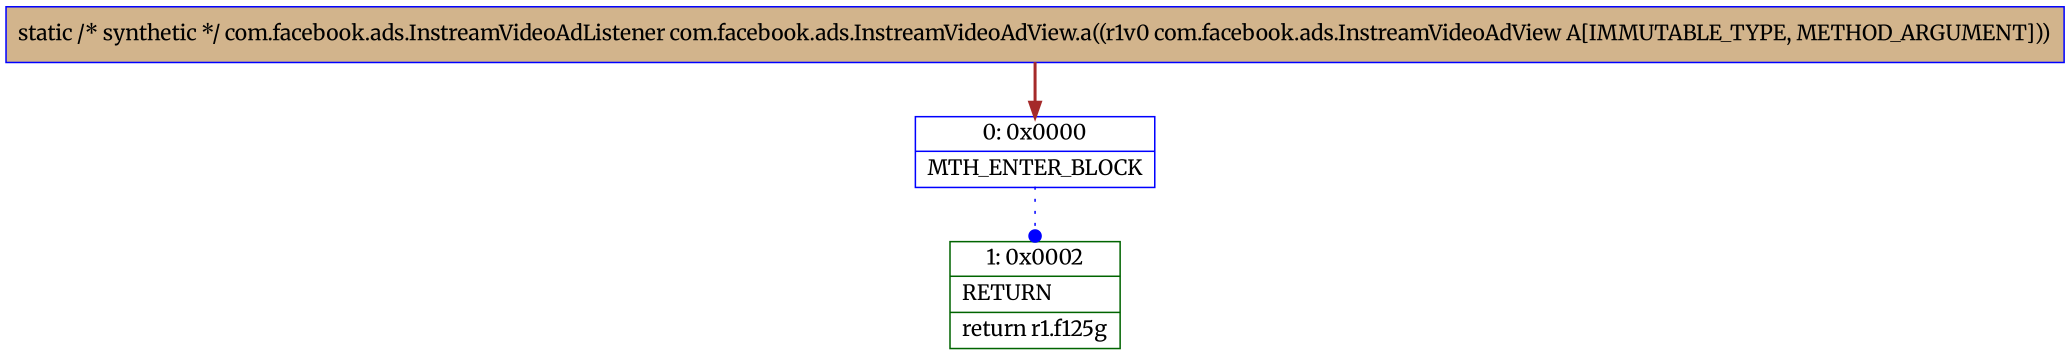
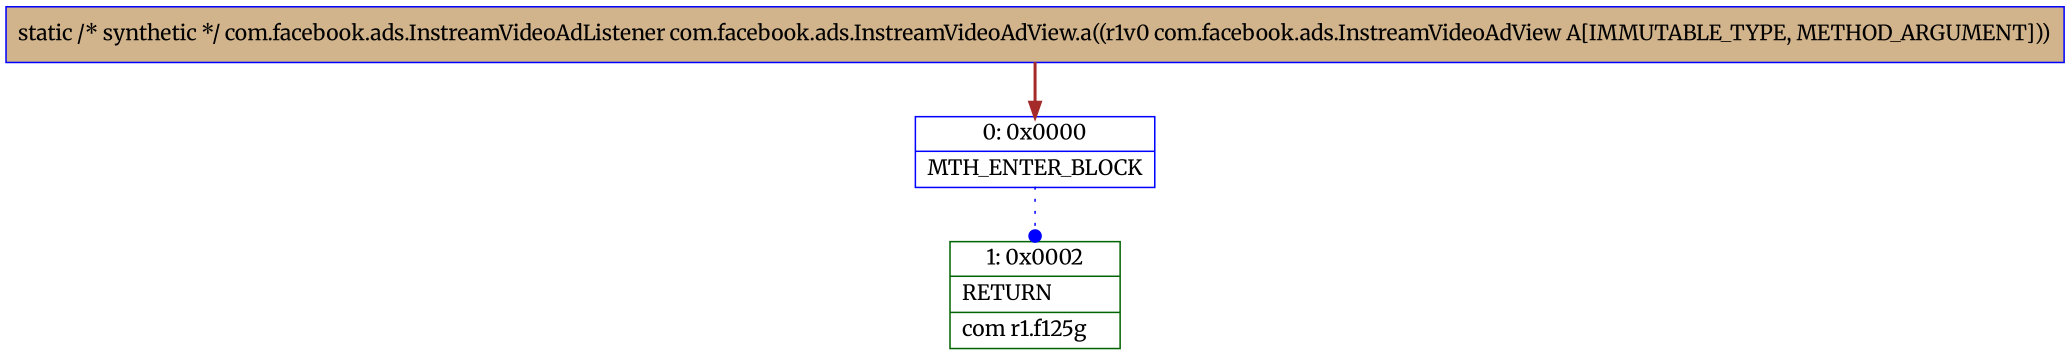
(1035, 330) -> (1025, 330)
